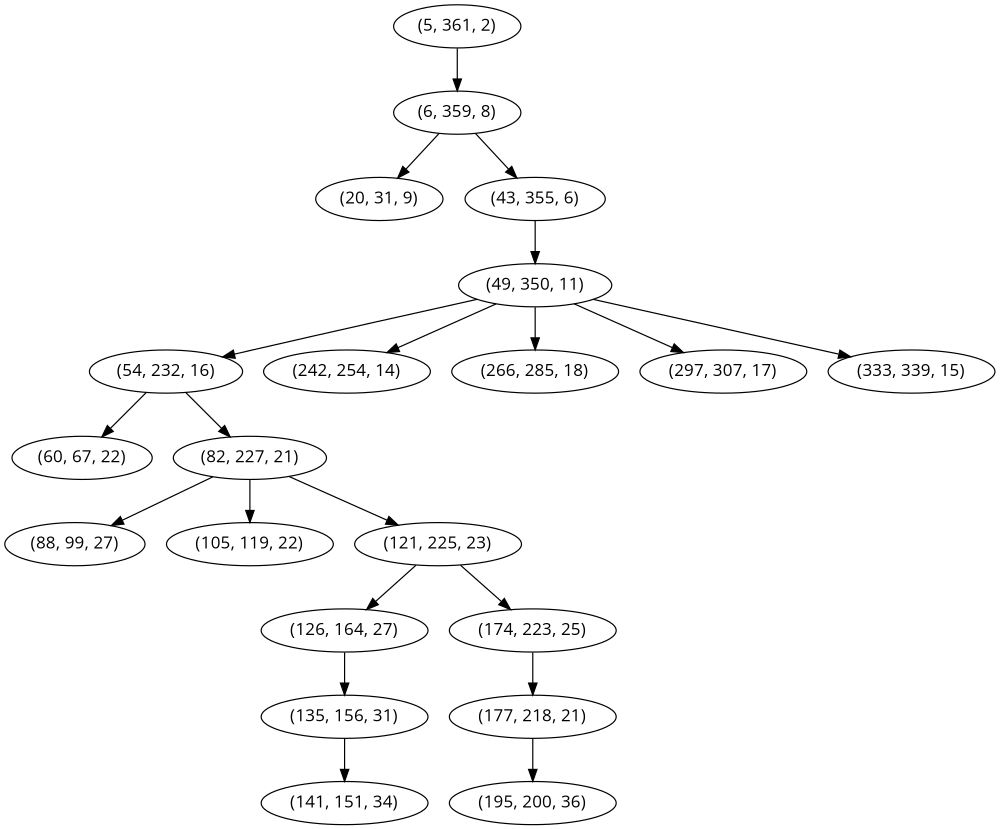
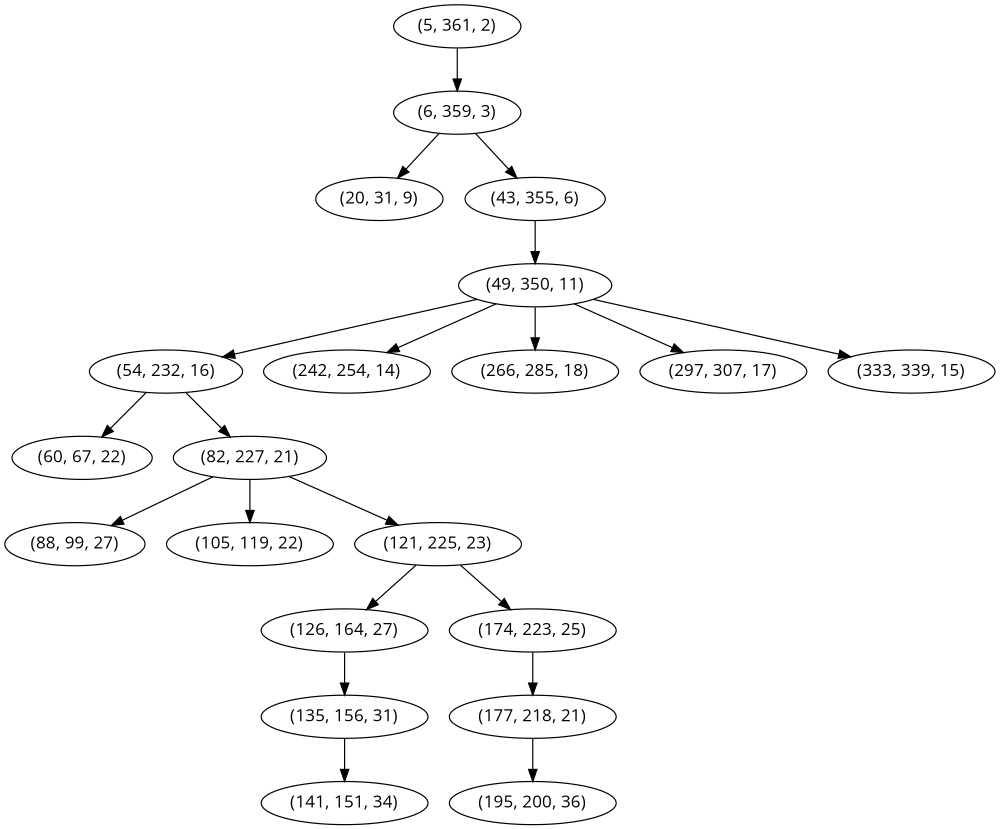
(457, 113) -> (457, 113)
